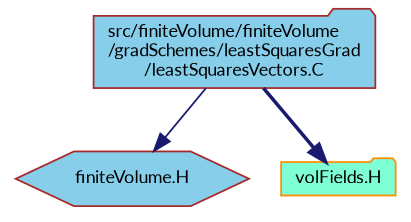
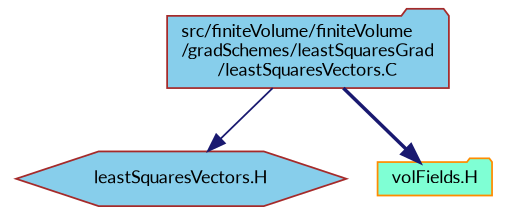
(132, 179) -> (181, 179)
